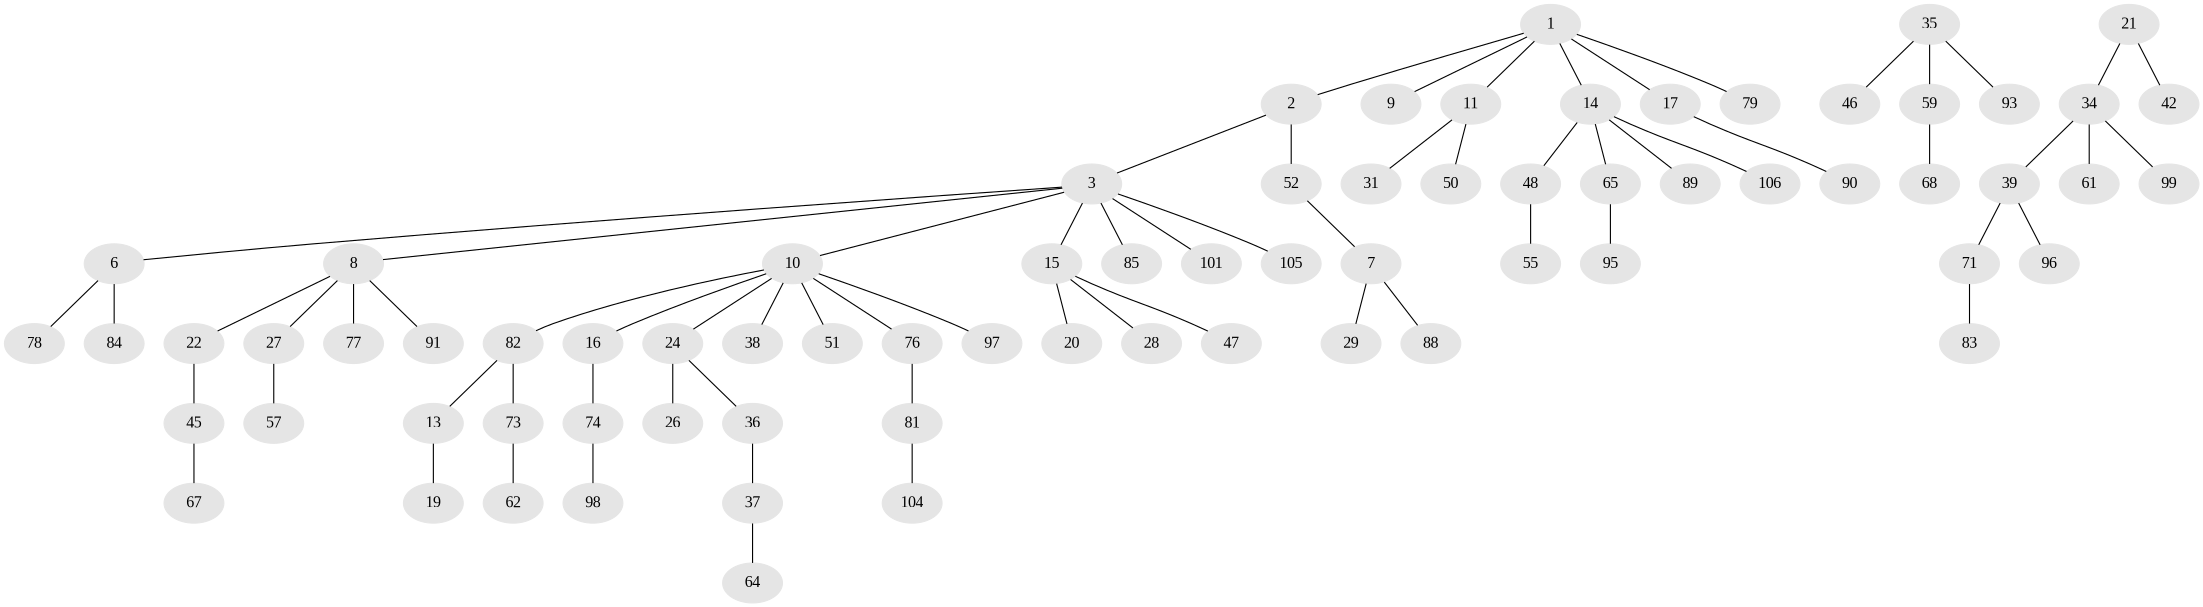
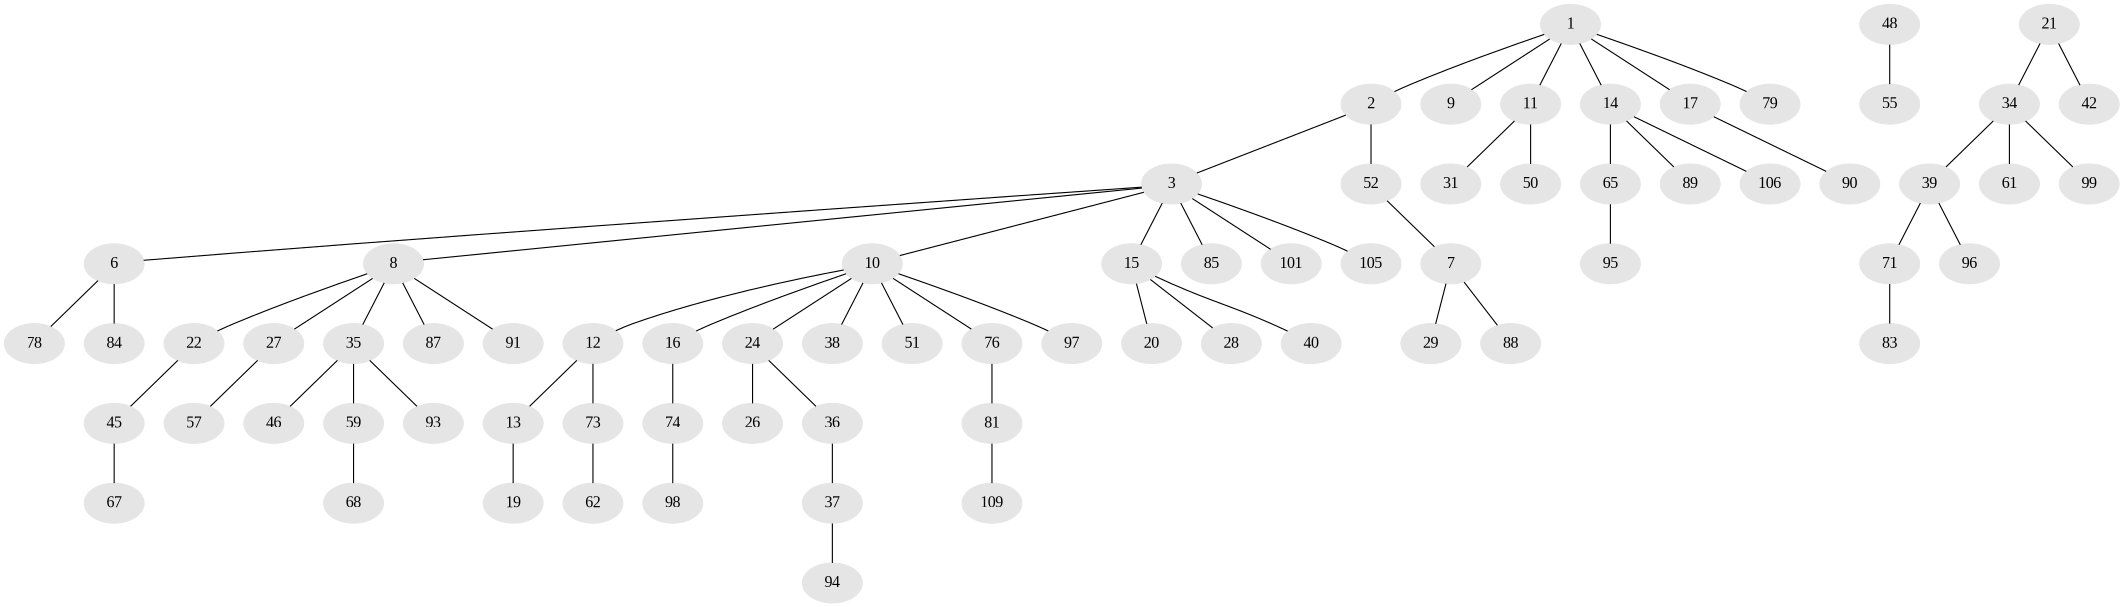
(1561, 144) -> none
none -> (373, 304)
(354, 344) -> (433, 344)
(513, 344) -> (593, 344)
(1231, 344) -> (1311, 344)
(912, 503) -> (992, 503)
(753, 583) -> (832, 583)
